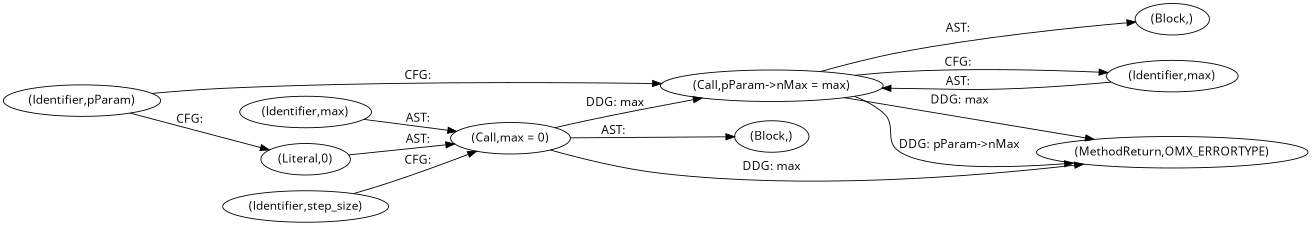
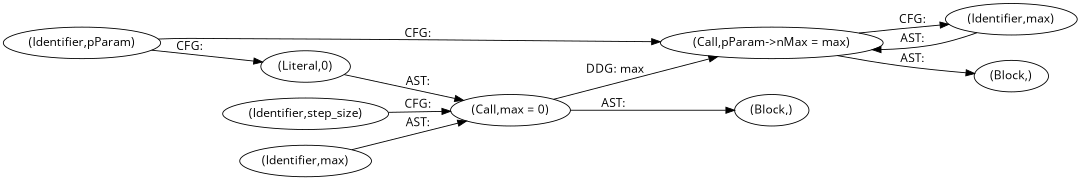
(1172, 152) -> none
